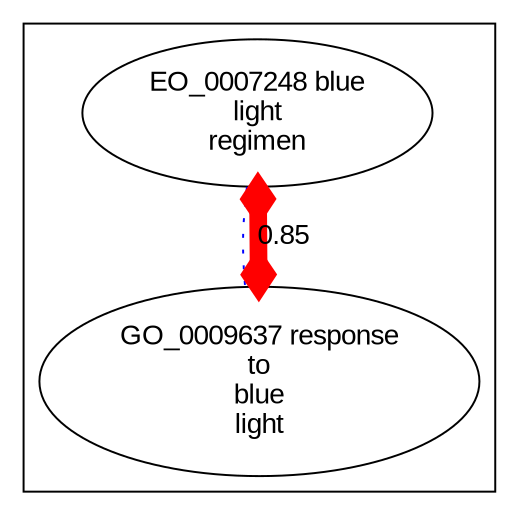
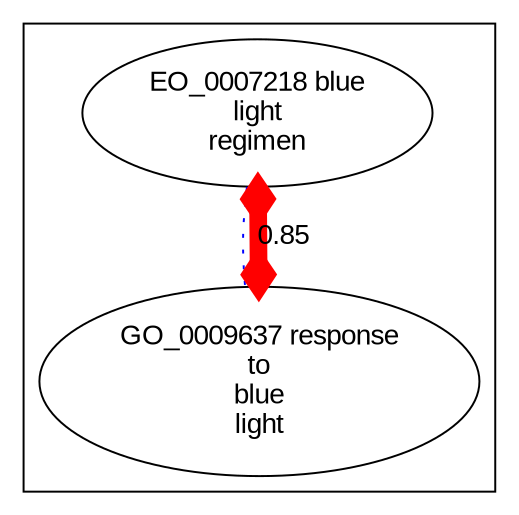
(257, 113) -> (257, 113)
